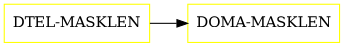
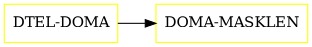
(77, 23) -> (61, 23)
